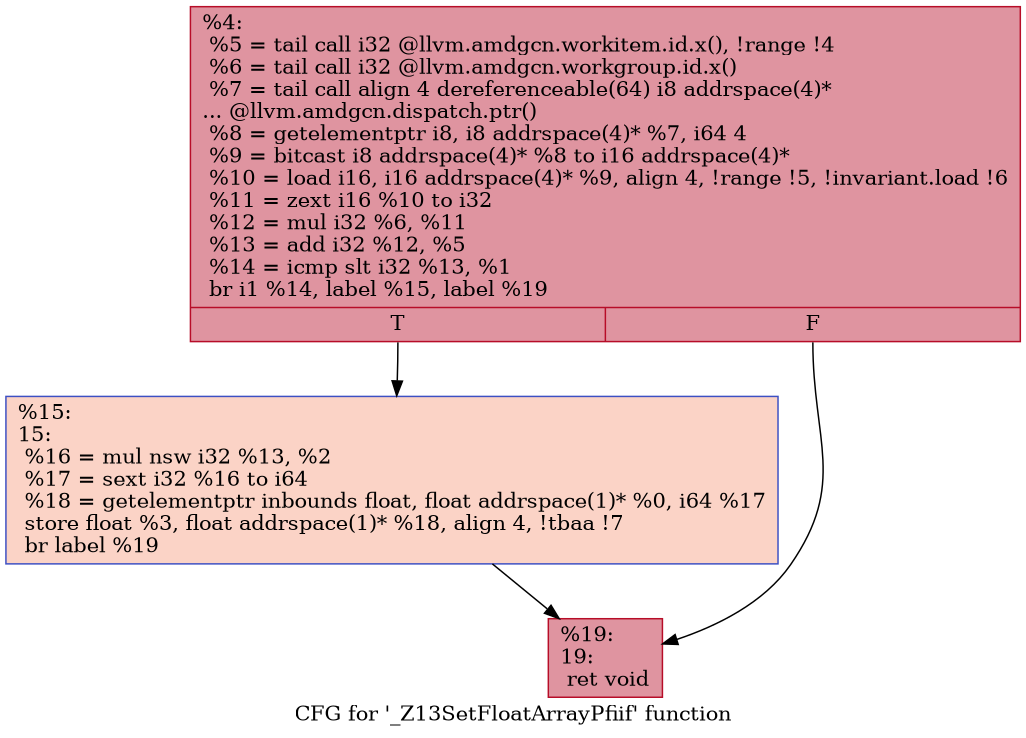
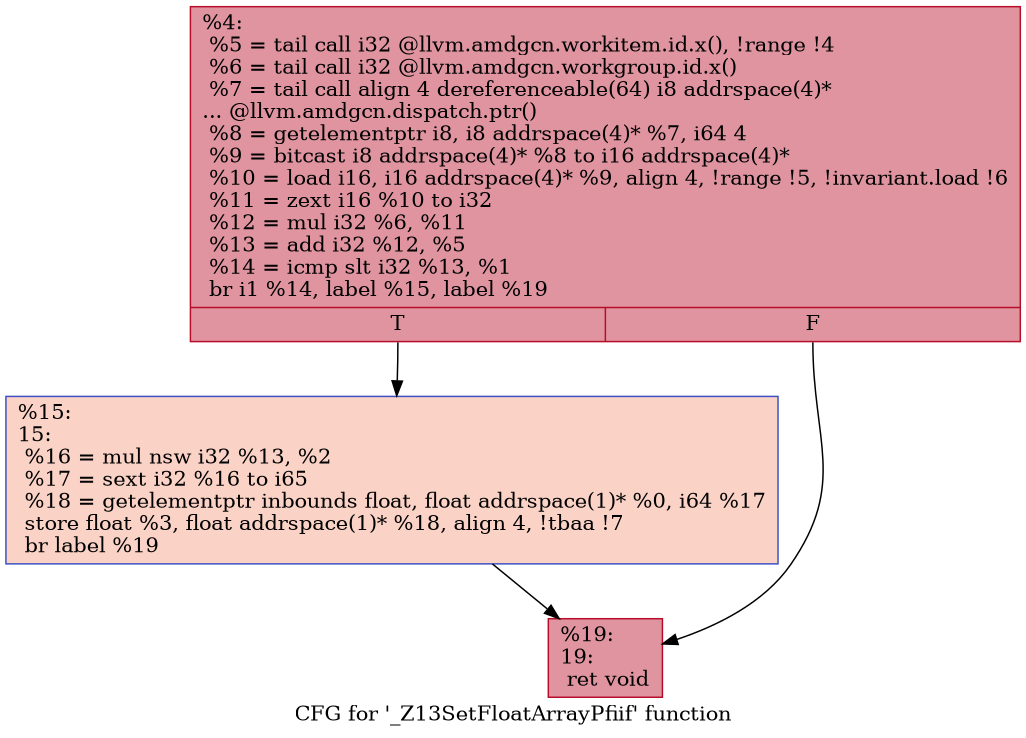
(163, 479) -> (163, 479)
